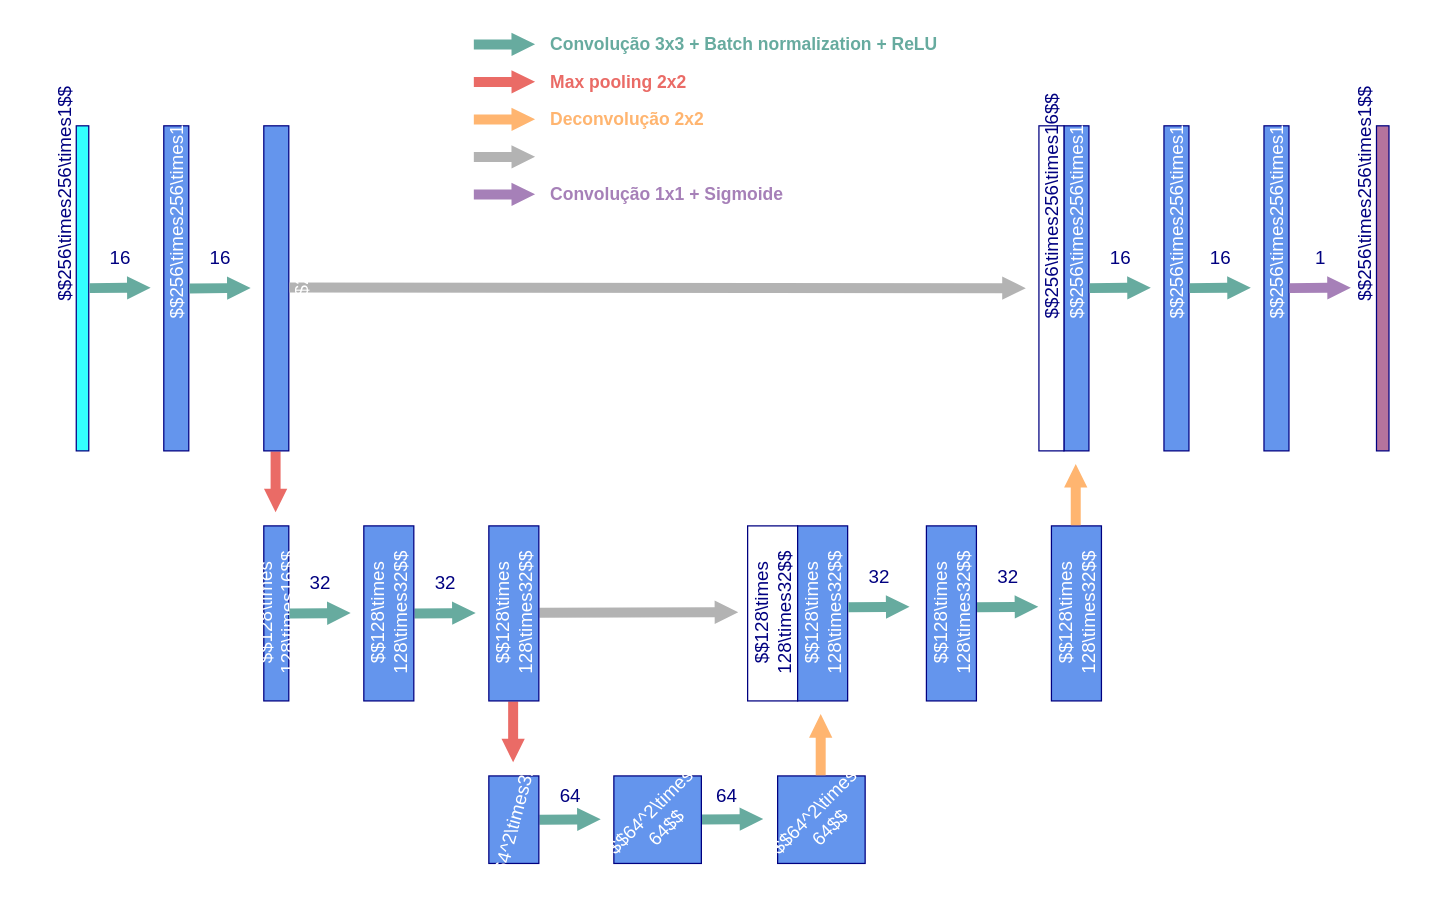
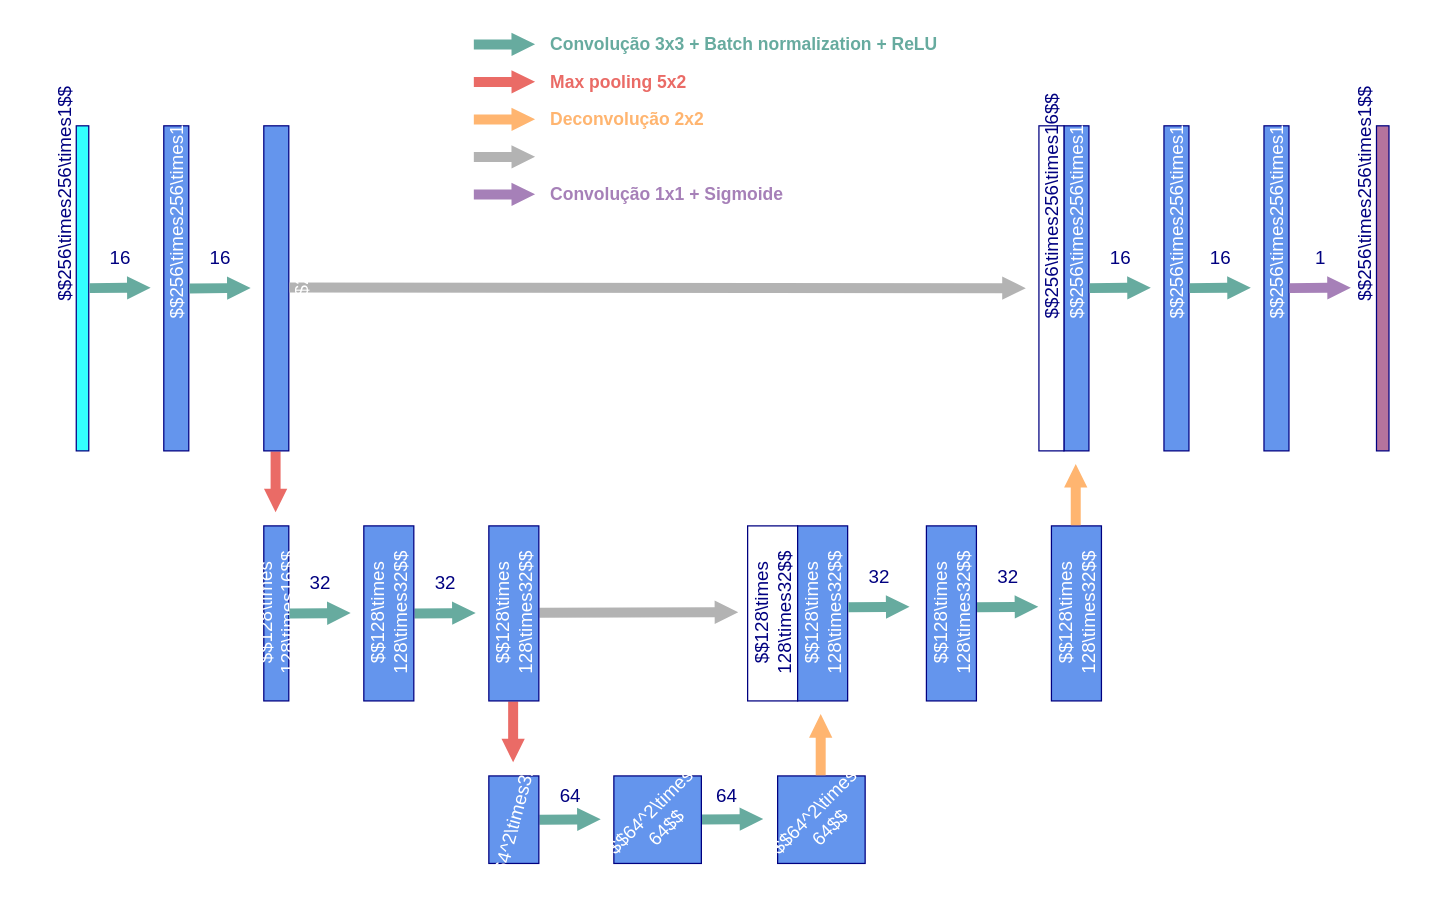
(615, 82) -> (615, 82)
